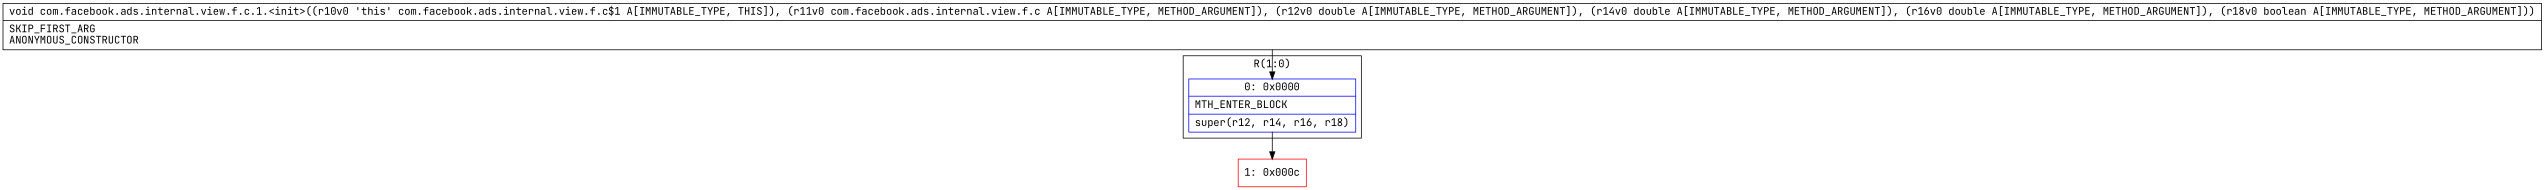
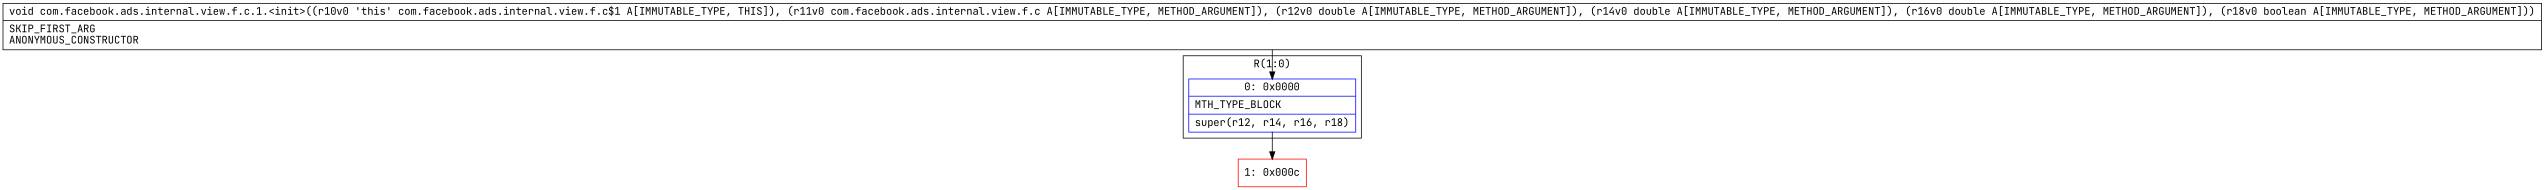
(1241, 105) -> (1238, 105)
